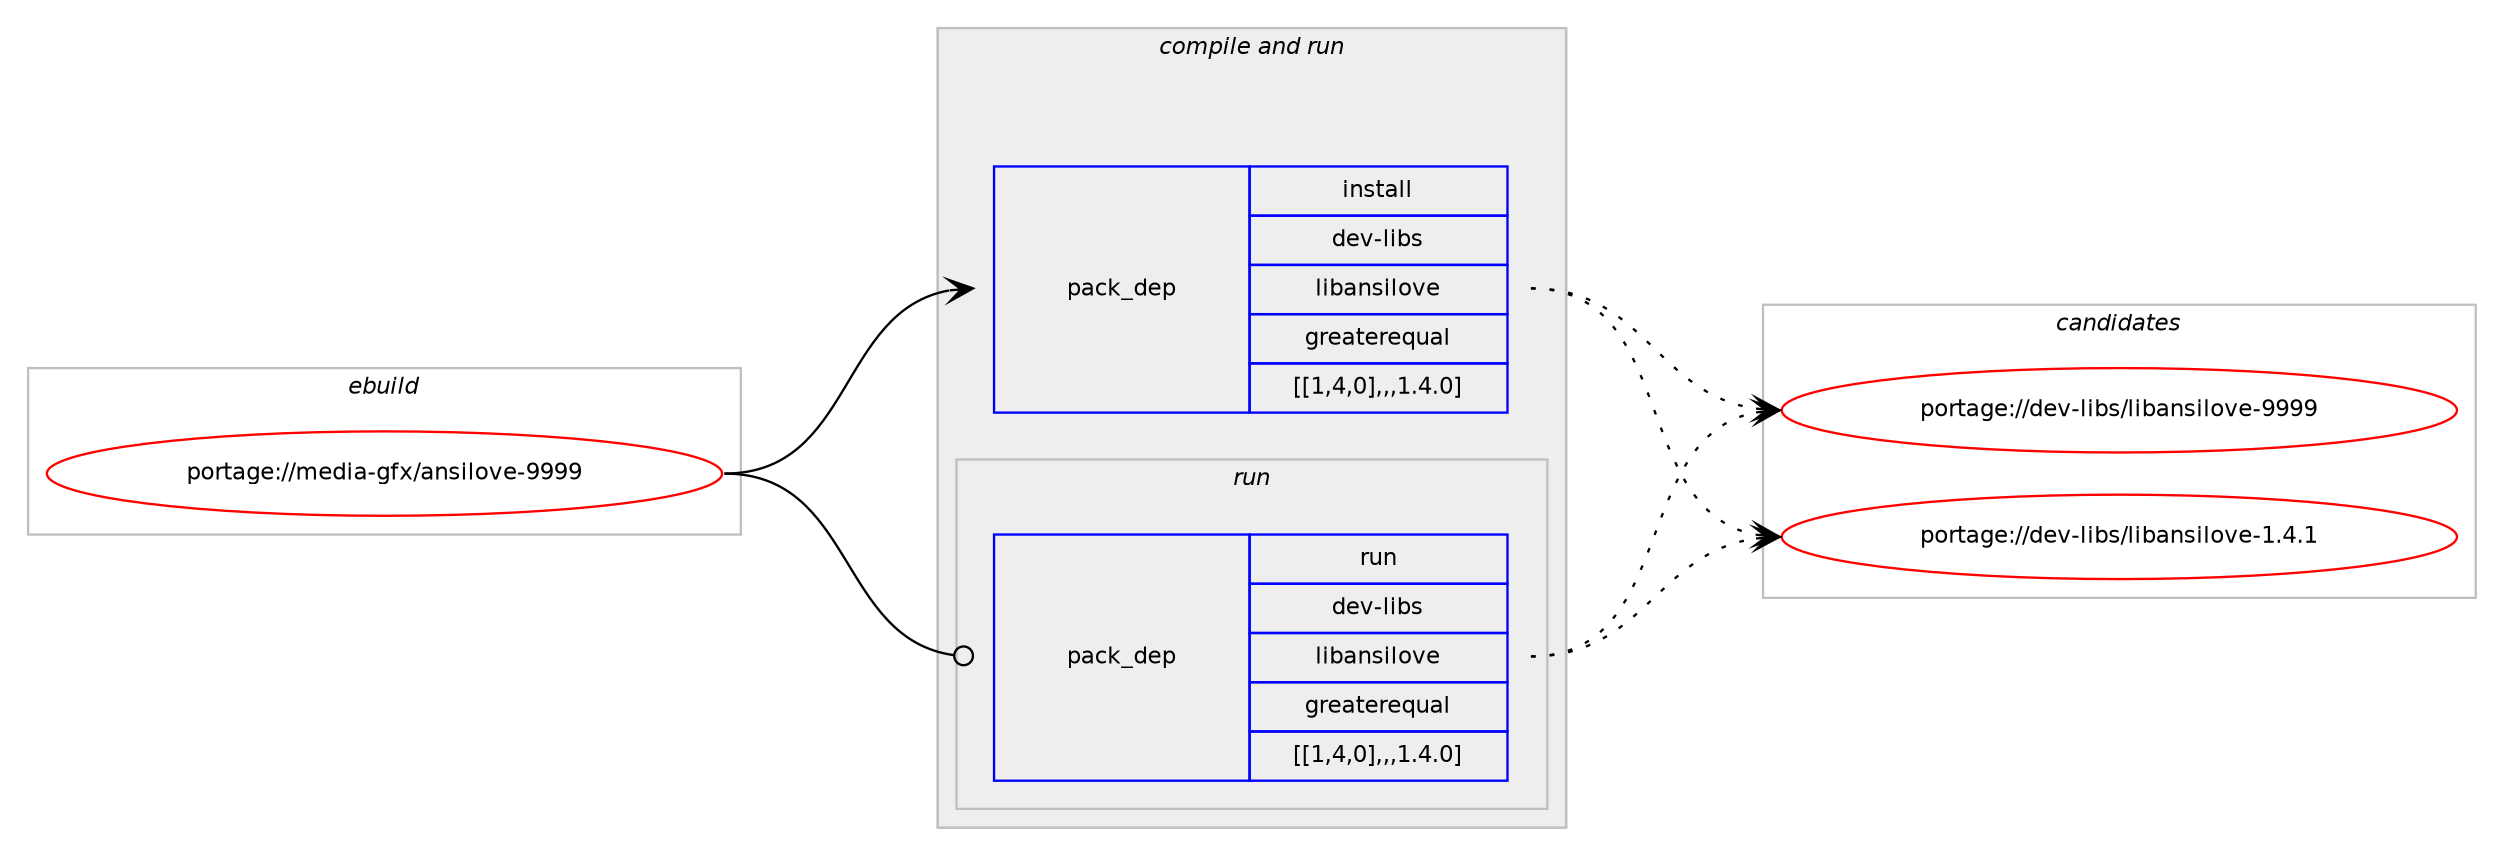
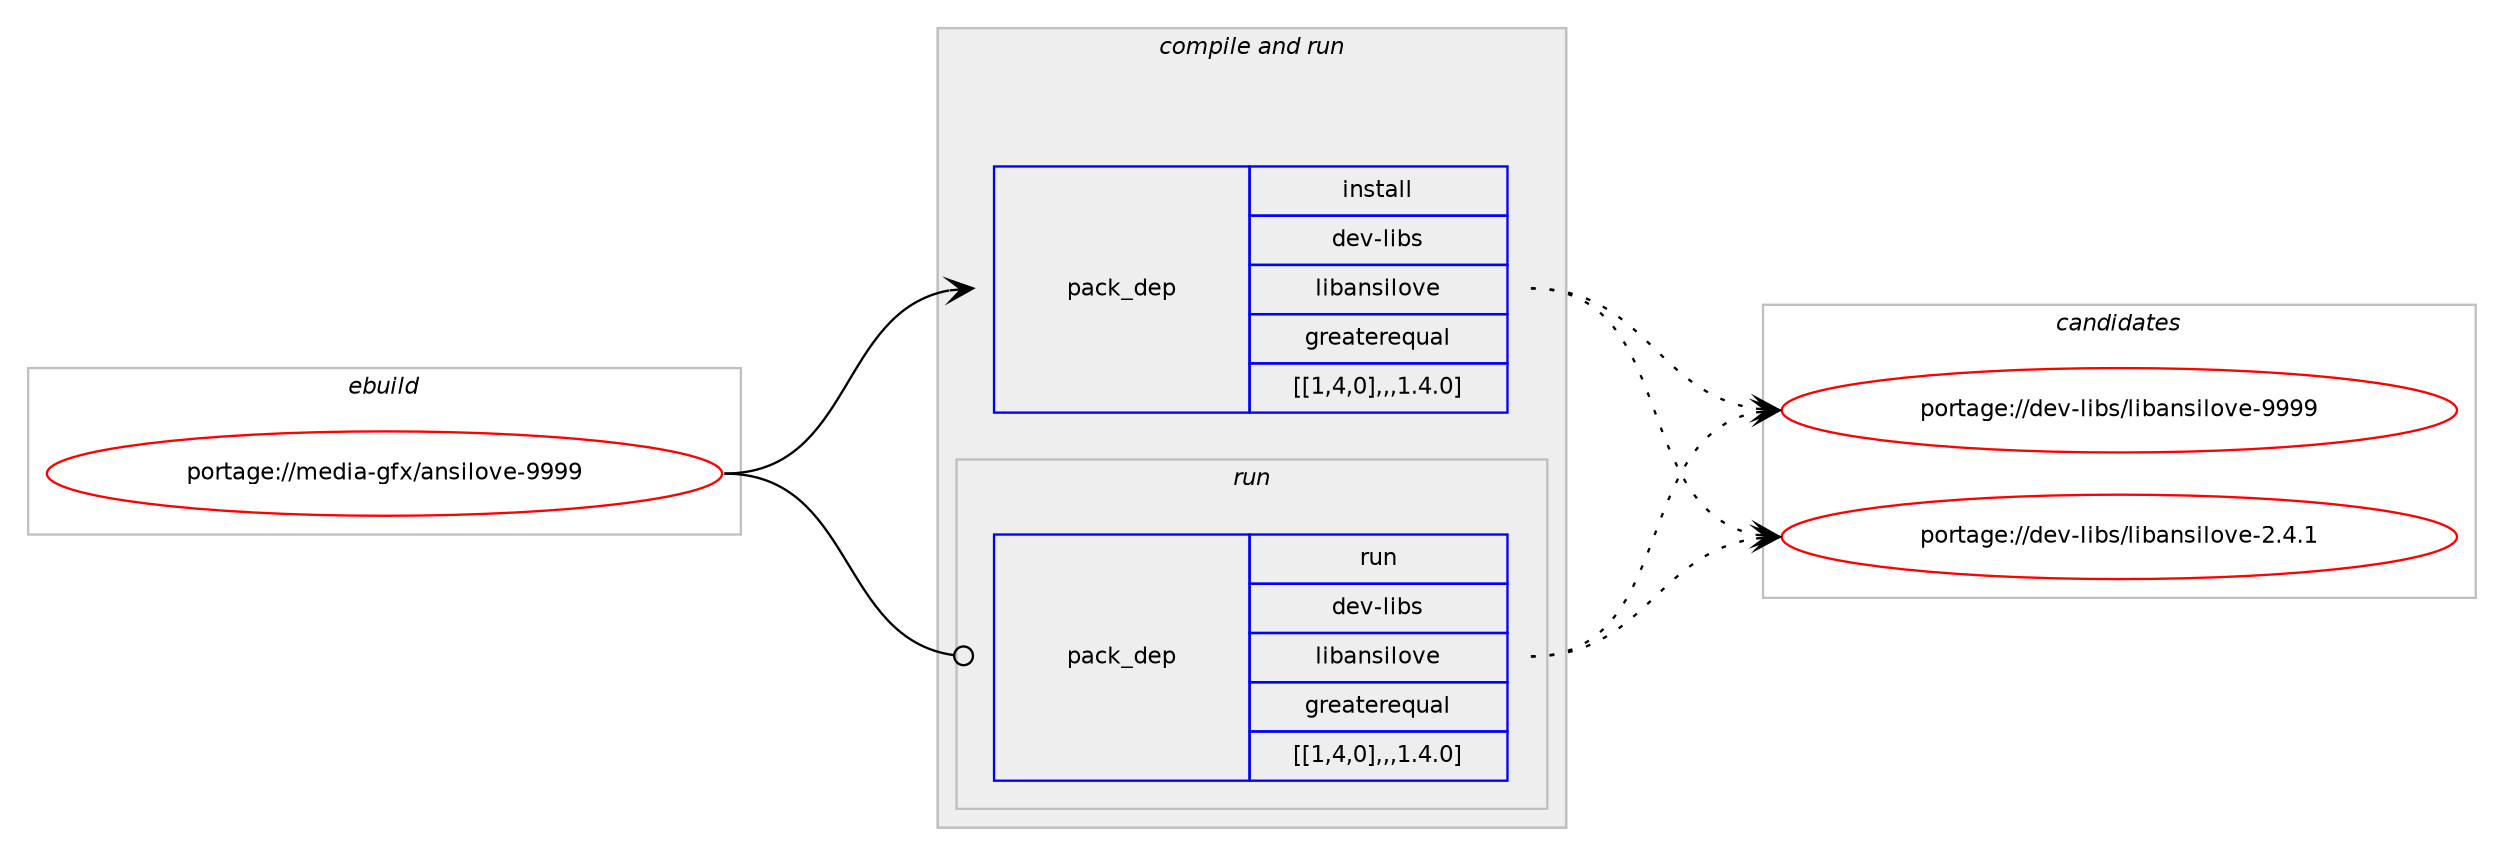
(2119, 537) -> (2119, 537)
